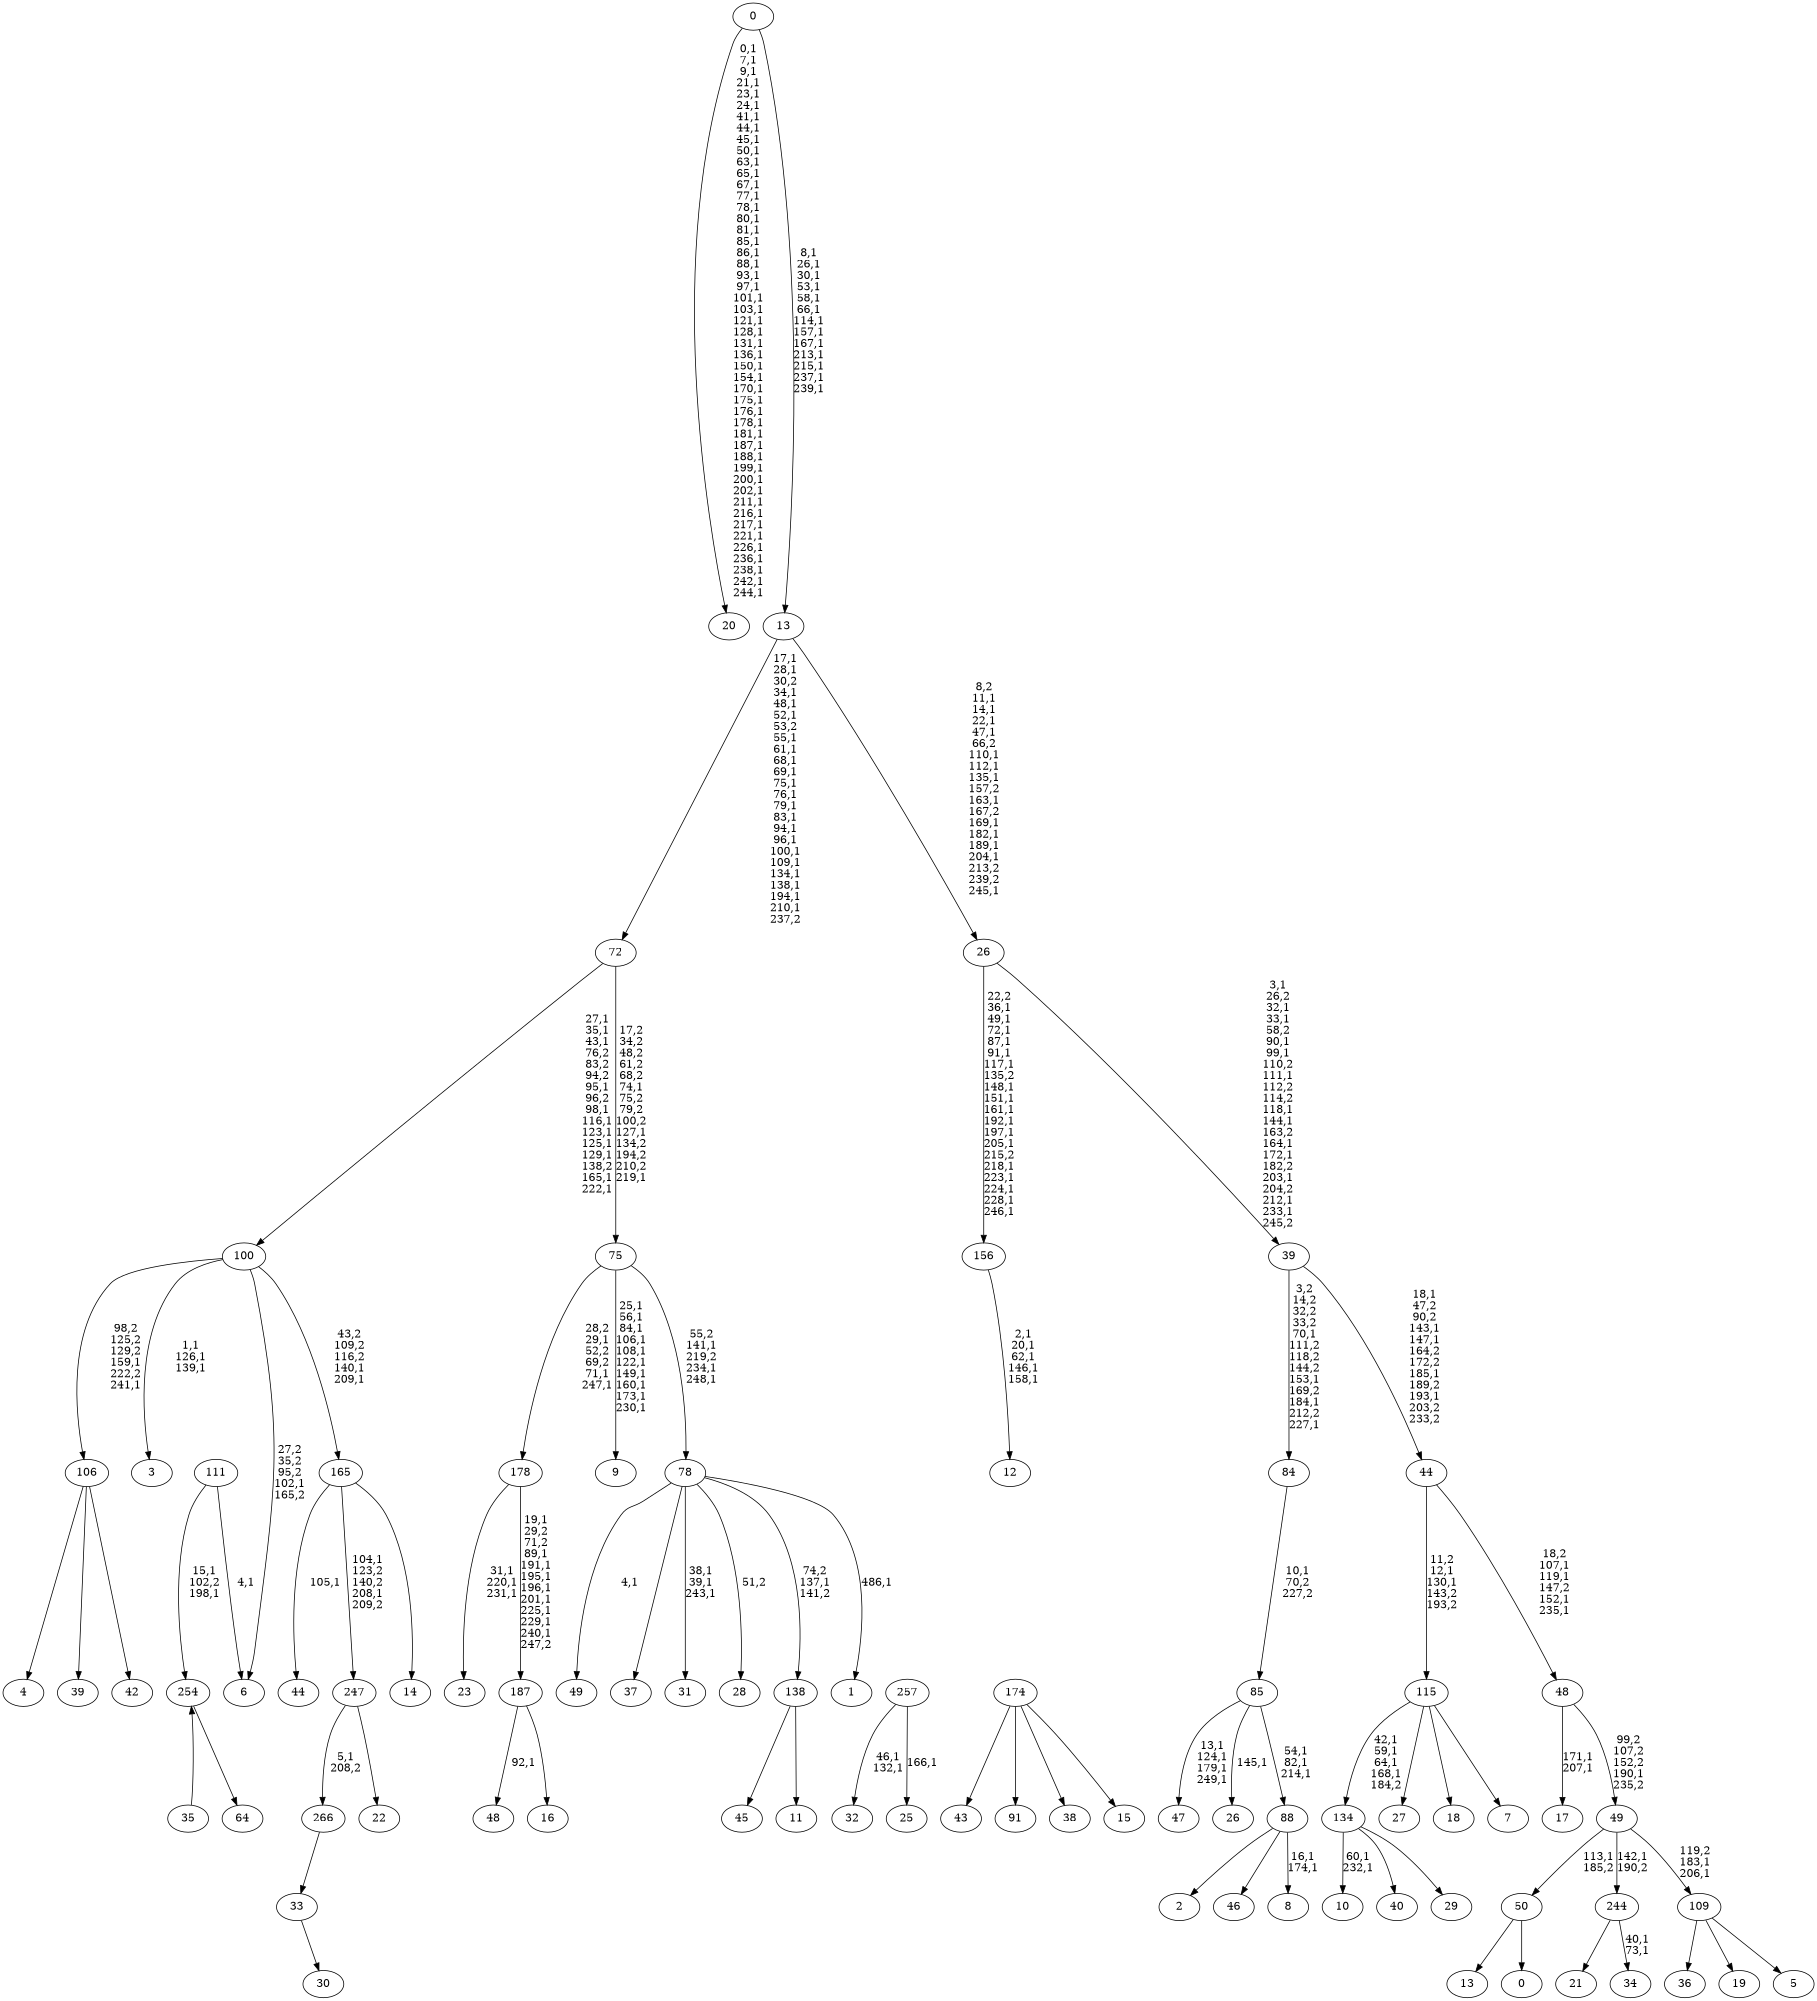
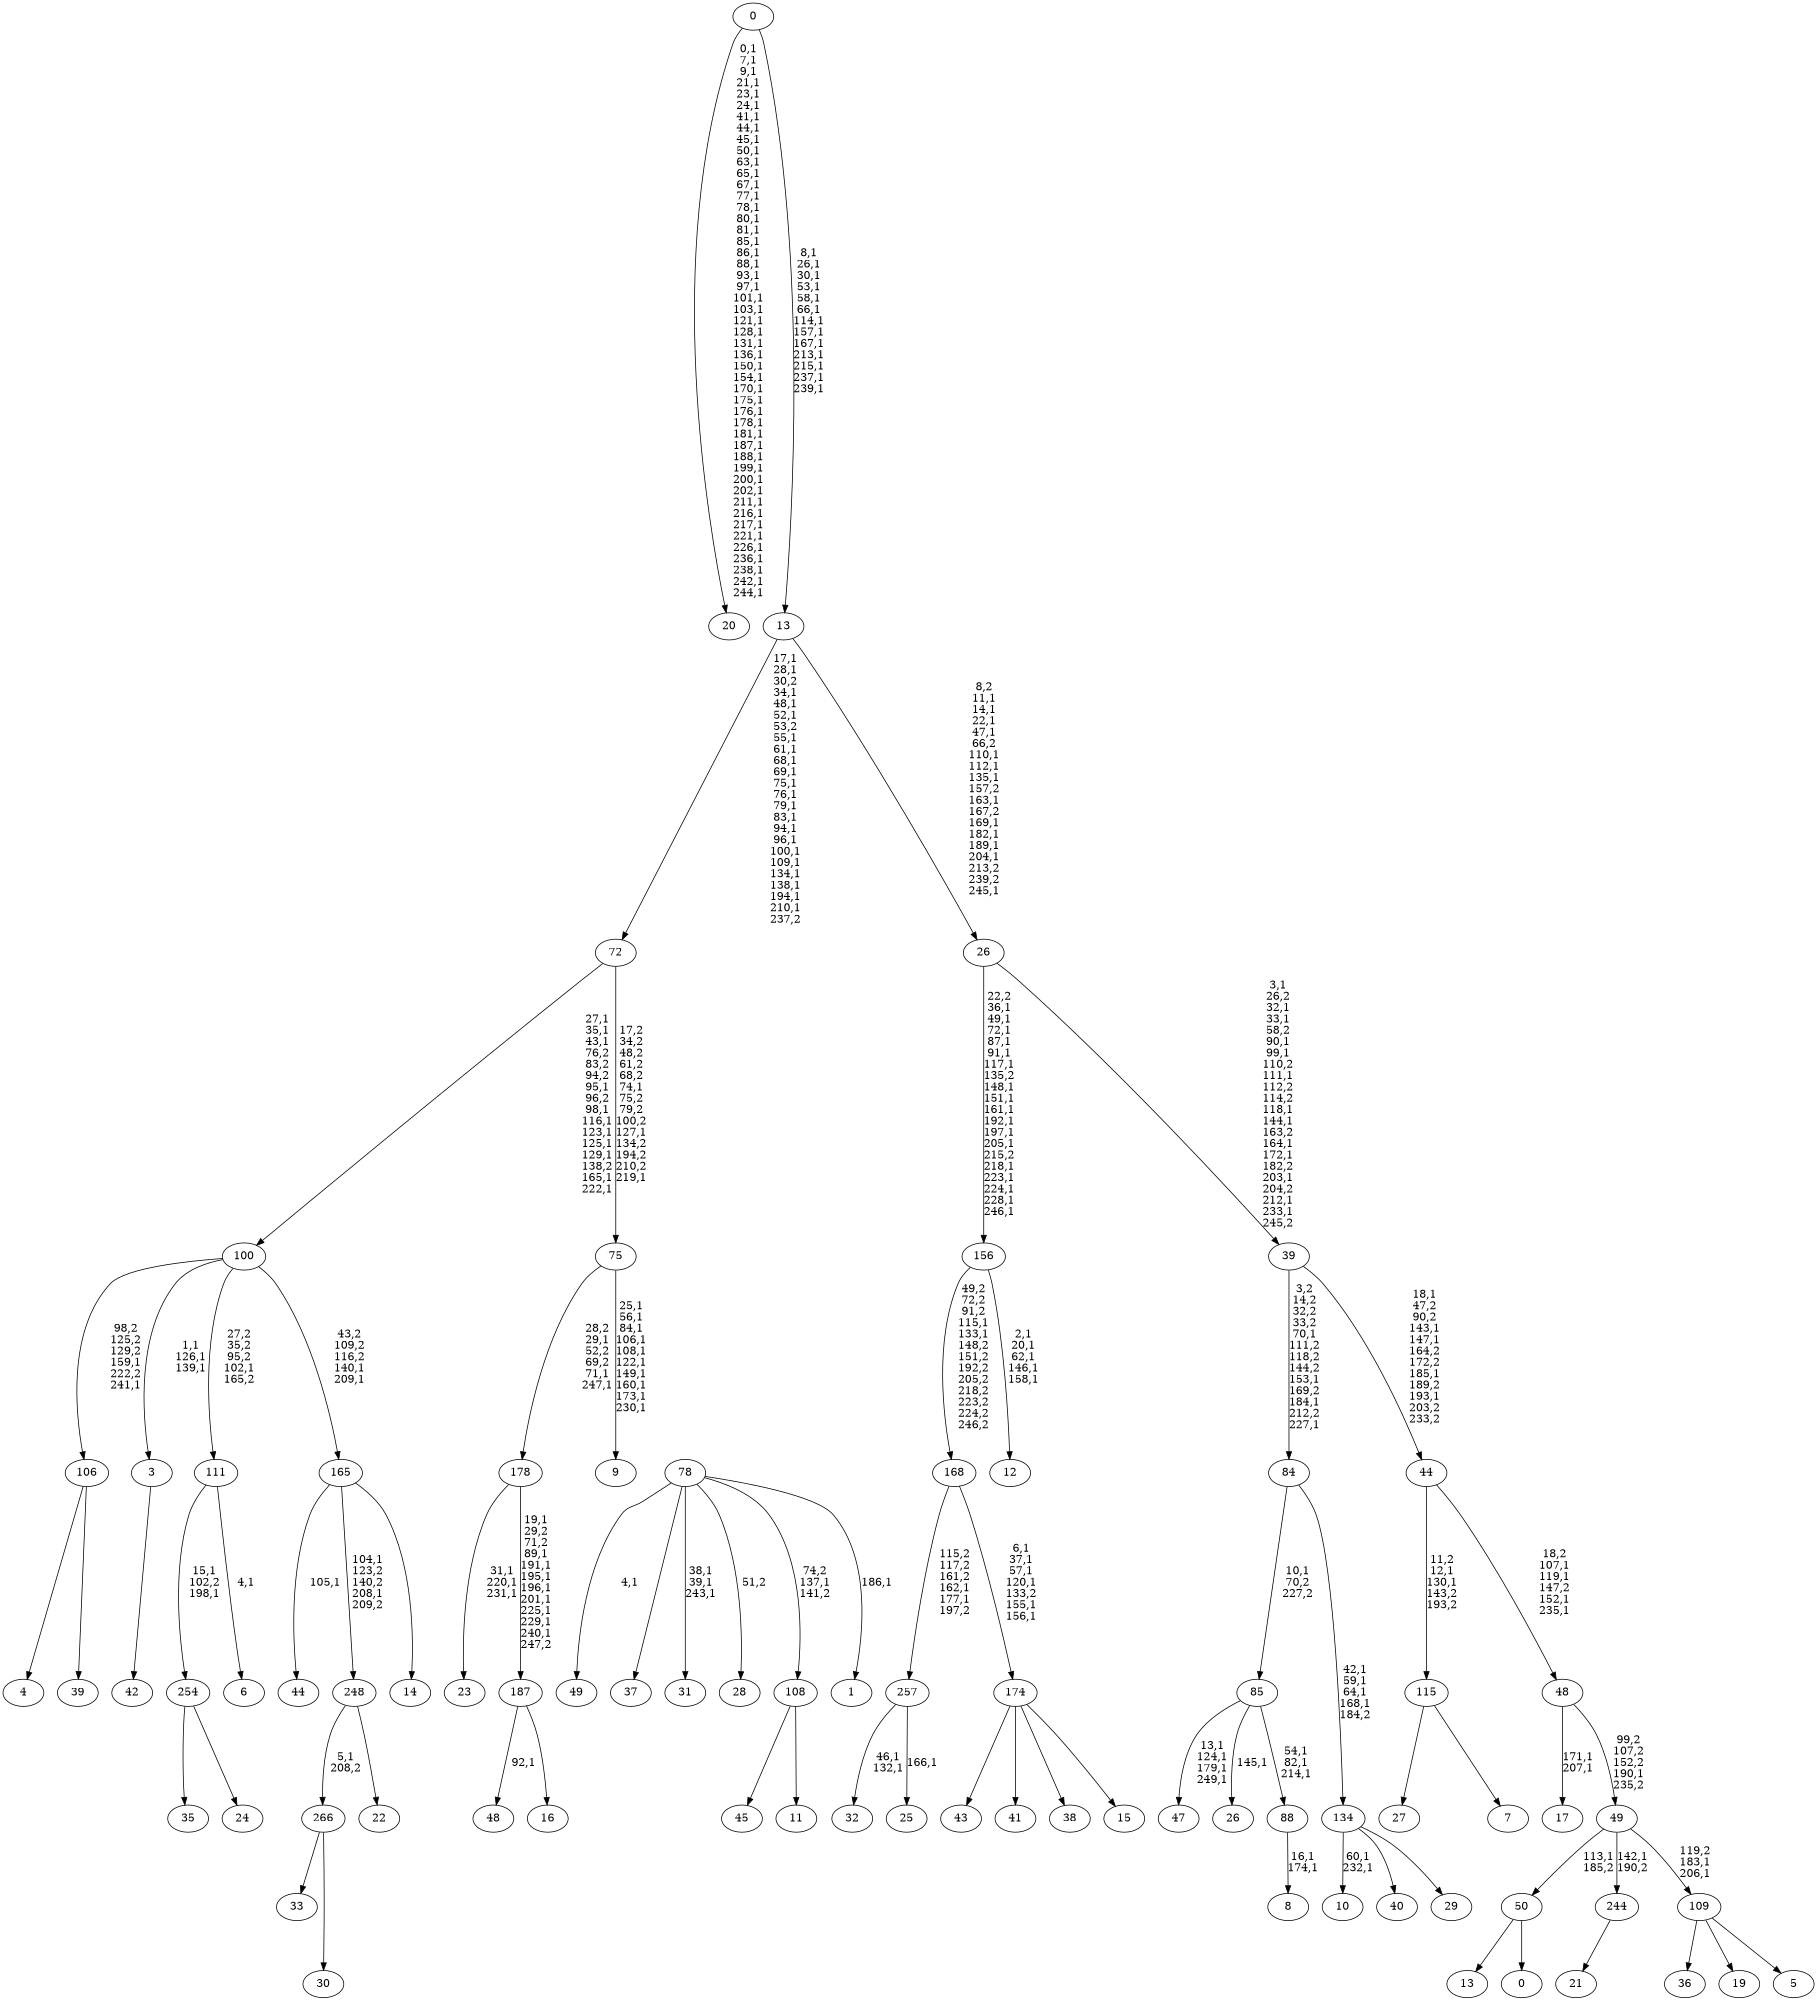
(676, 1352) -> none
(274, 1470) -> (210, 1358)
none -> (954, 1473)
(109, 1579) -> (142, 1579)
(877, 1583) -> (877, 1583)
(354, 1693) -> (354, 1693)
(796, 1693) -> (796, 1693)
(1366, 1741) -> (1334, 1638)
(193, 1760) -> (183, 1752)
(243, 1819) -> (243, 1819)
(1015, 1819) -> (1015, 1819)
(1454, 1819) -> none
(1179, 1907) -> none
(1234, 1907) -> none
(309, 1942) -> (324, 1898)
(1630, 1984) -> none
